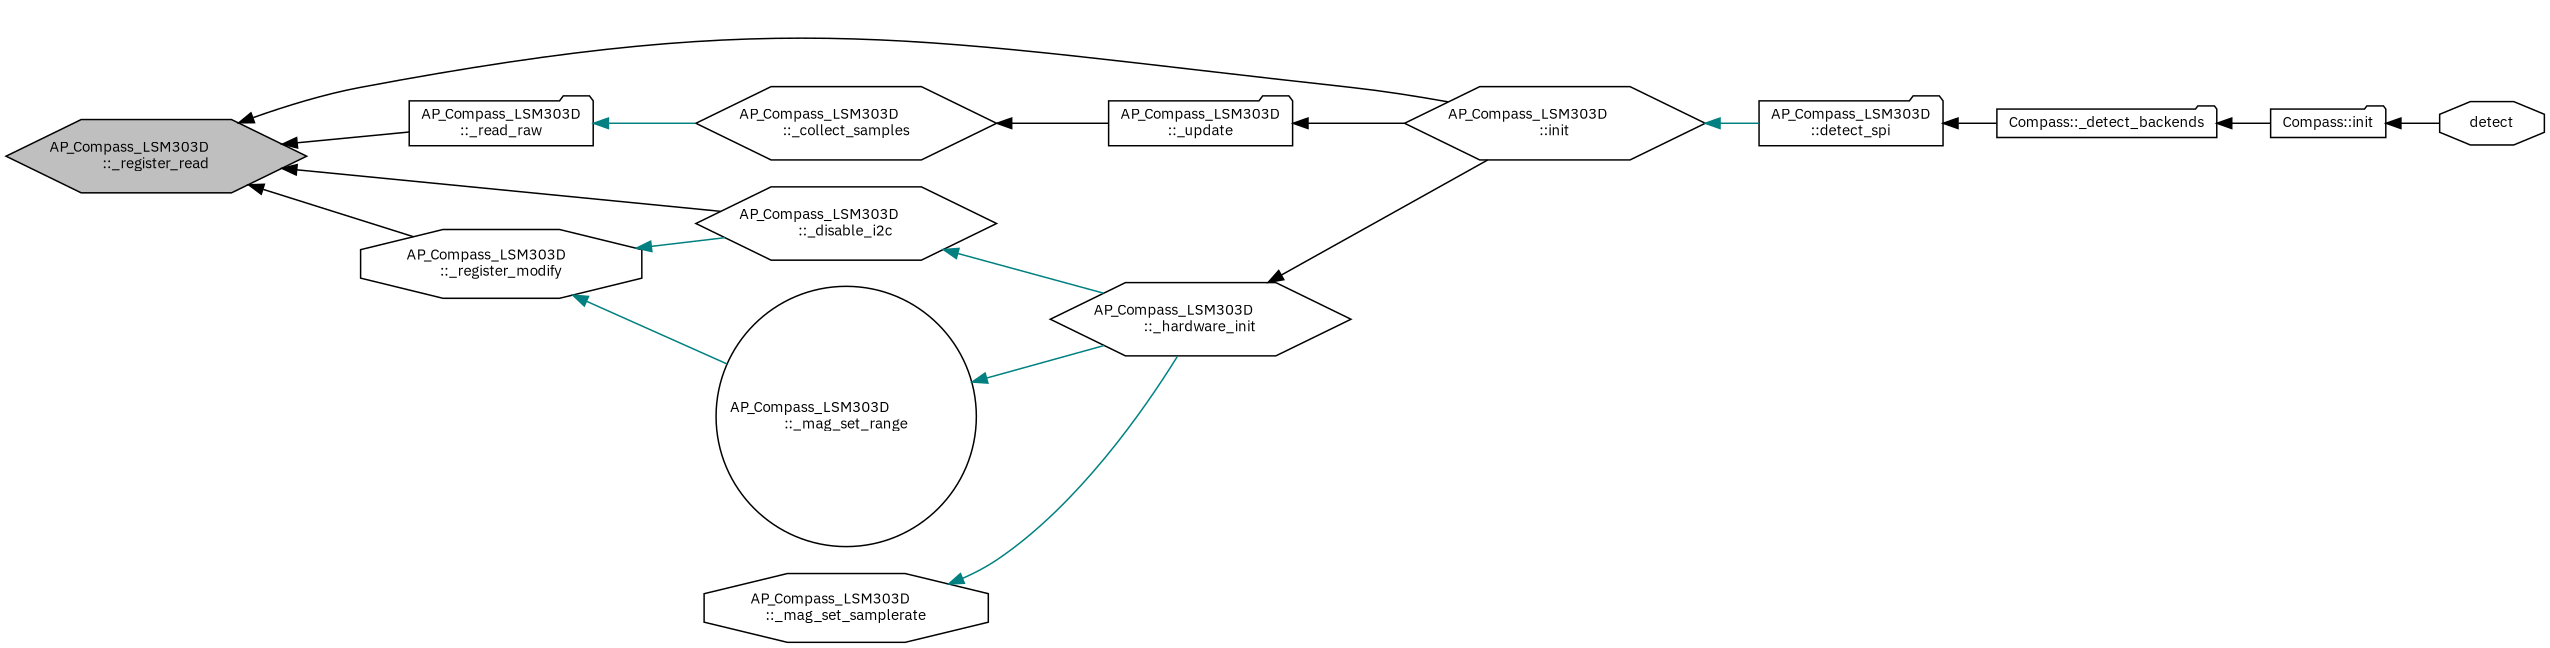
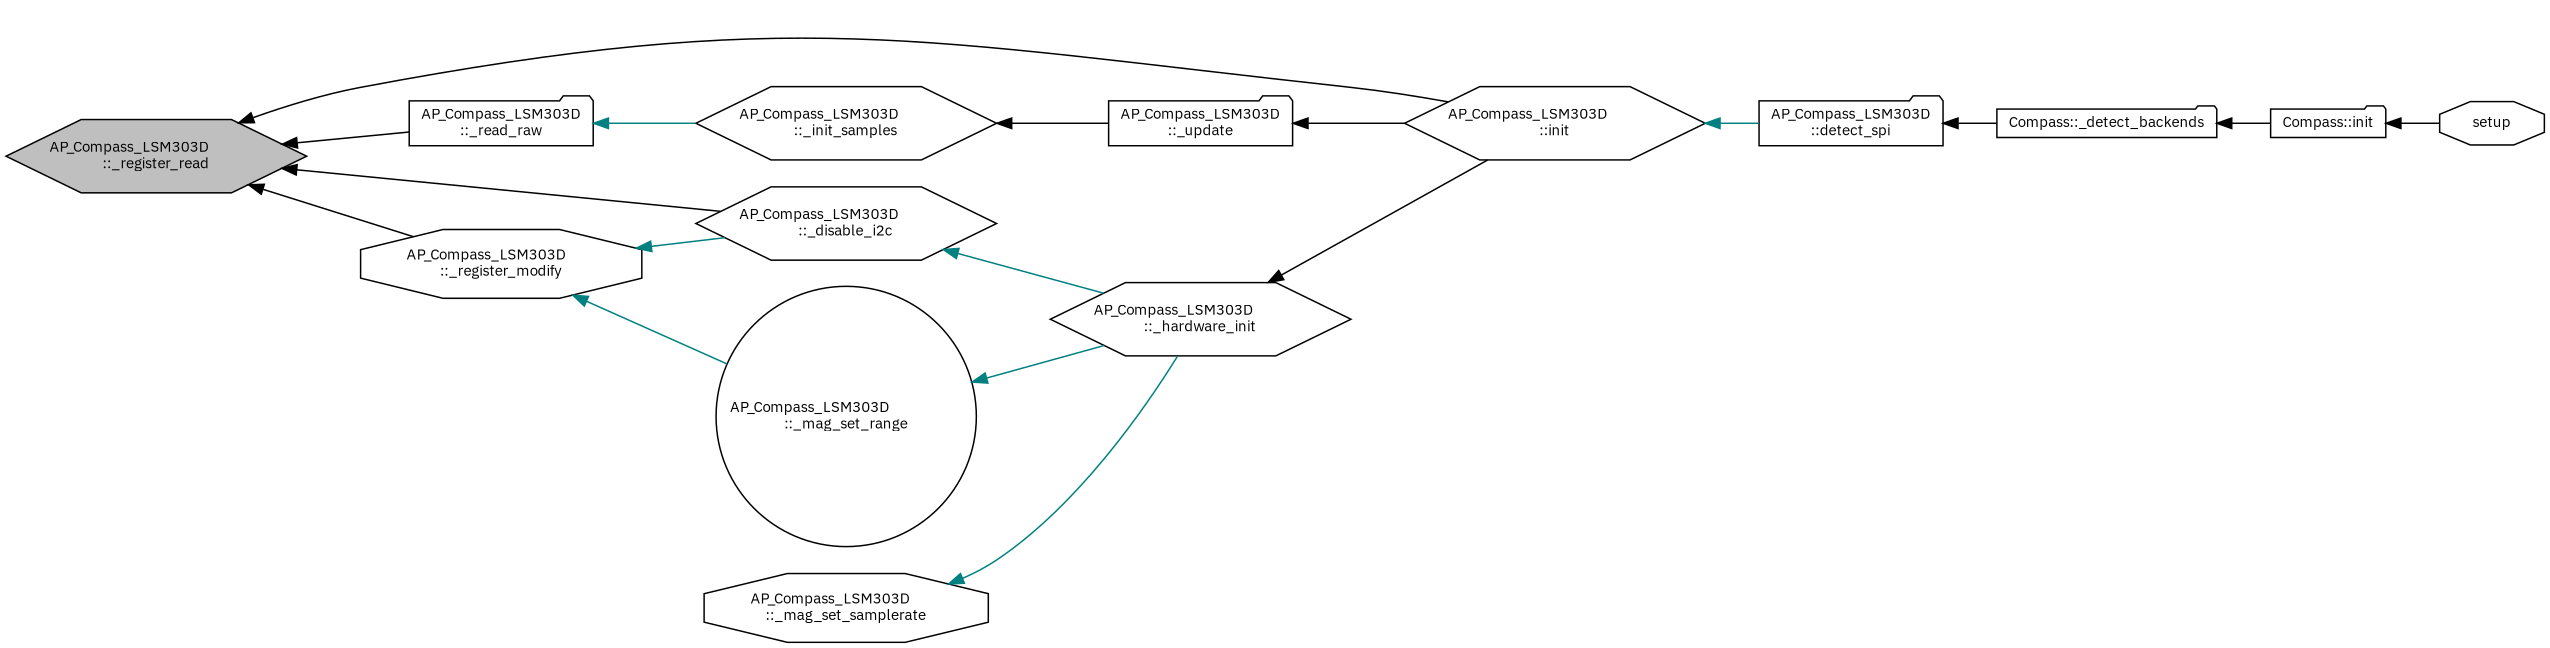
(846, 123) -> (846, 123)
(2492, 123) -> (2492, 123)
